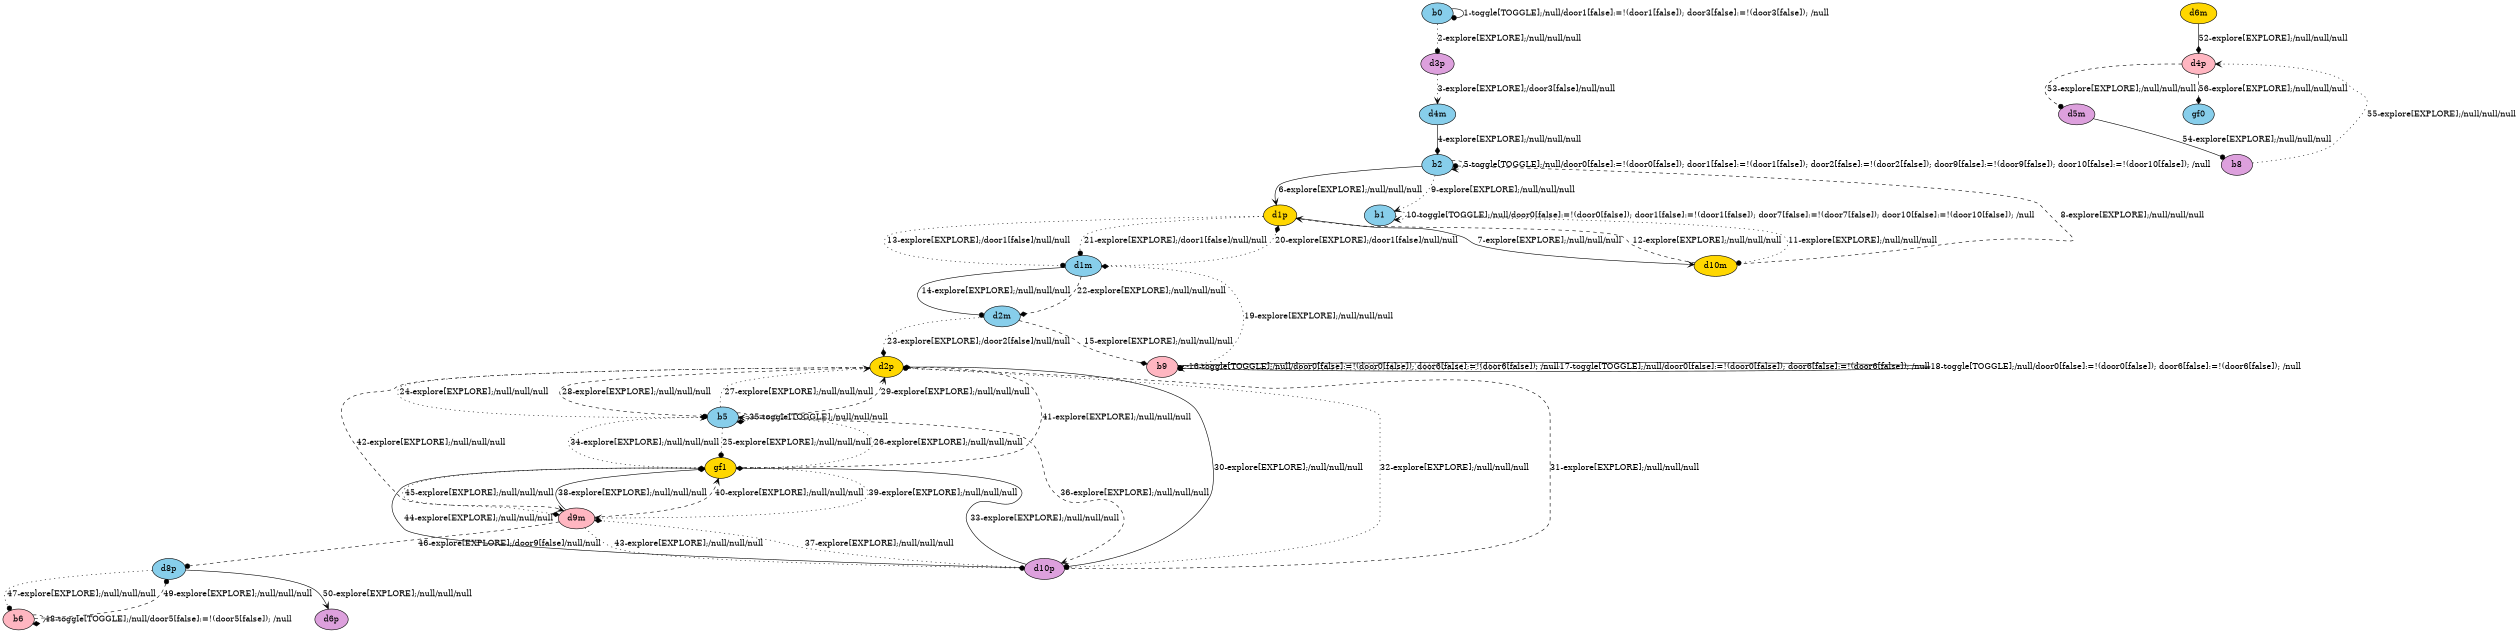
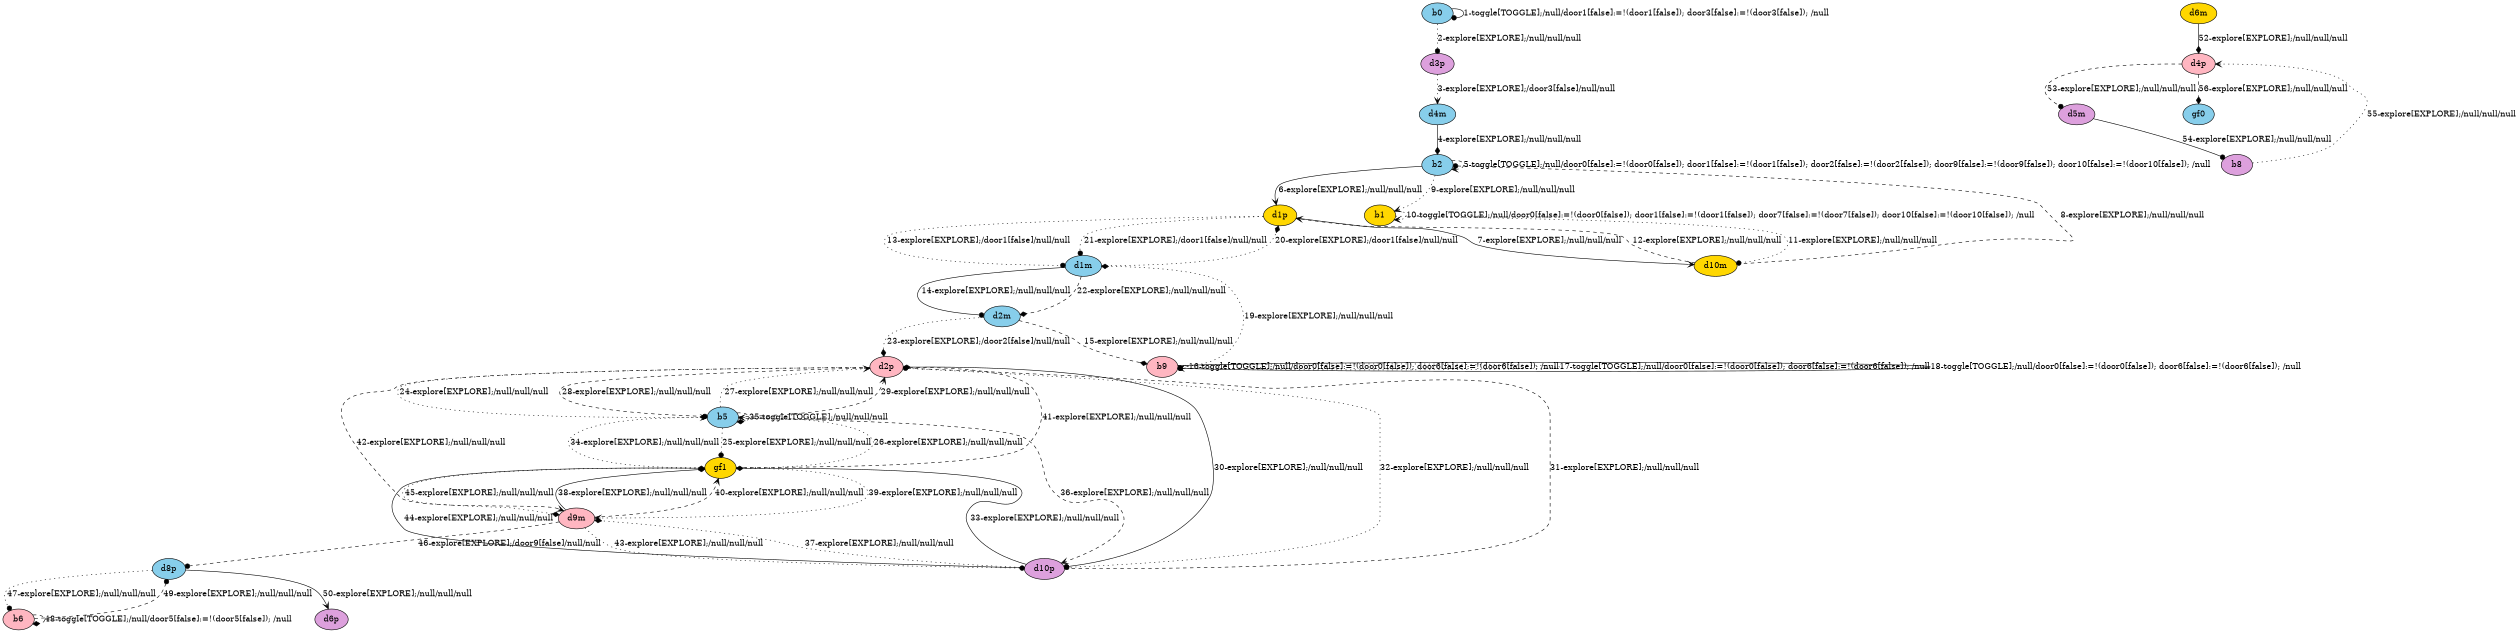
(1380, 215) -> (1380, 215)
(887, 367) -> (887, 367)
